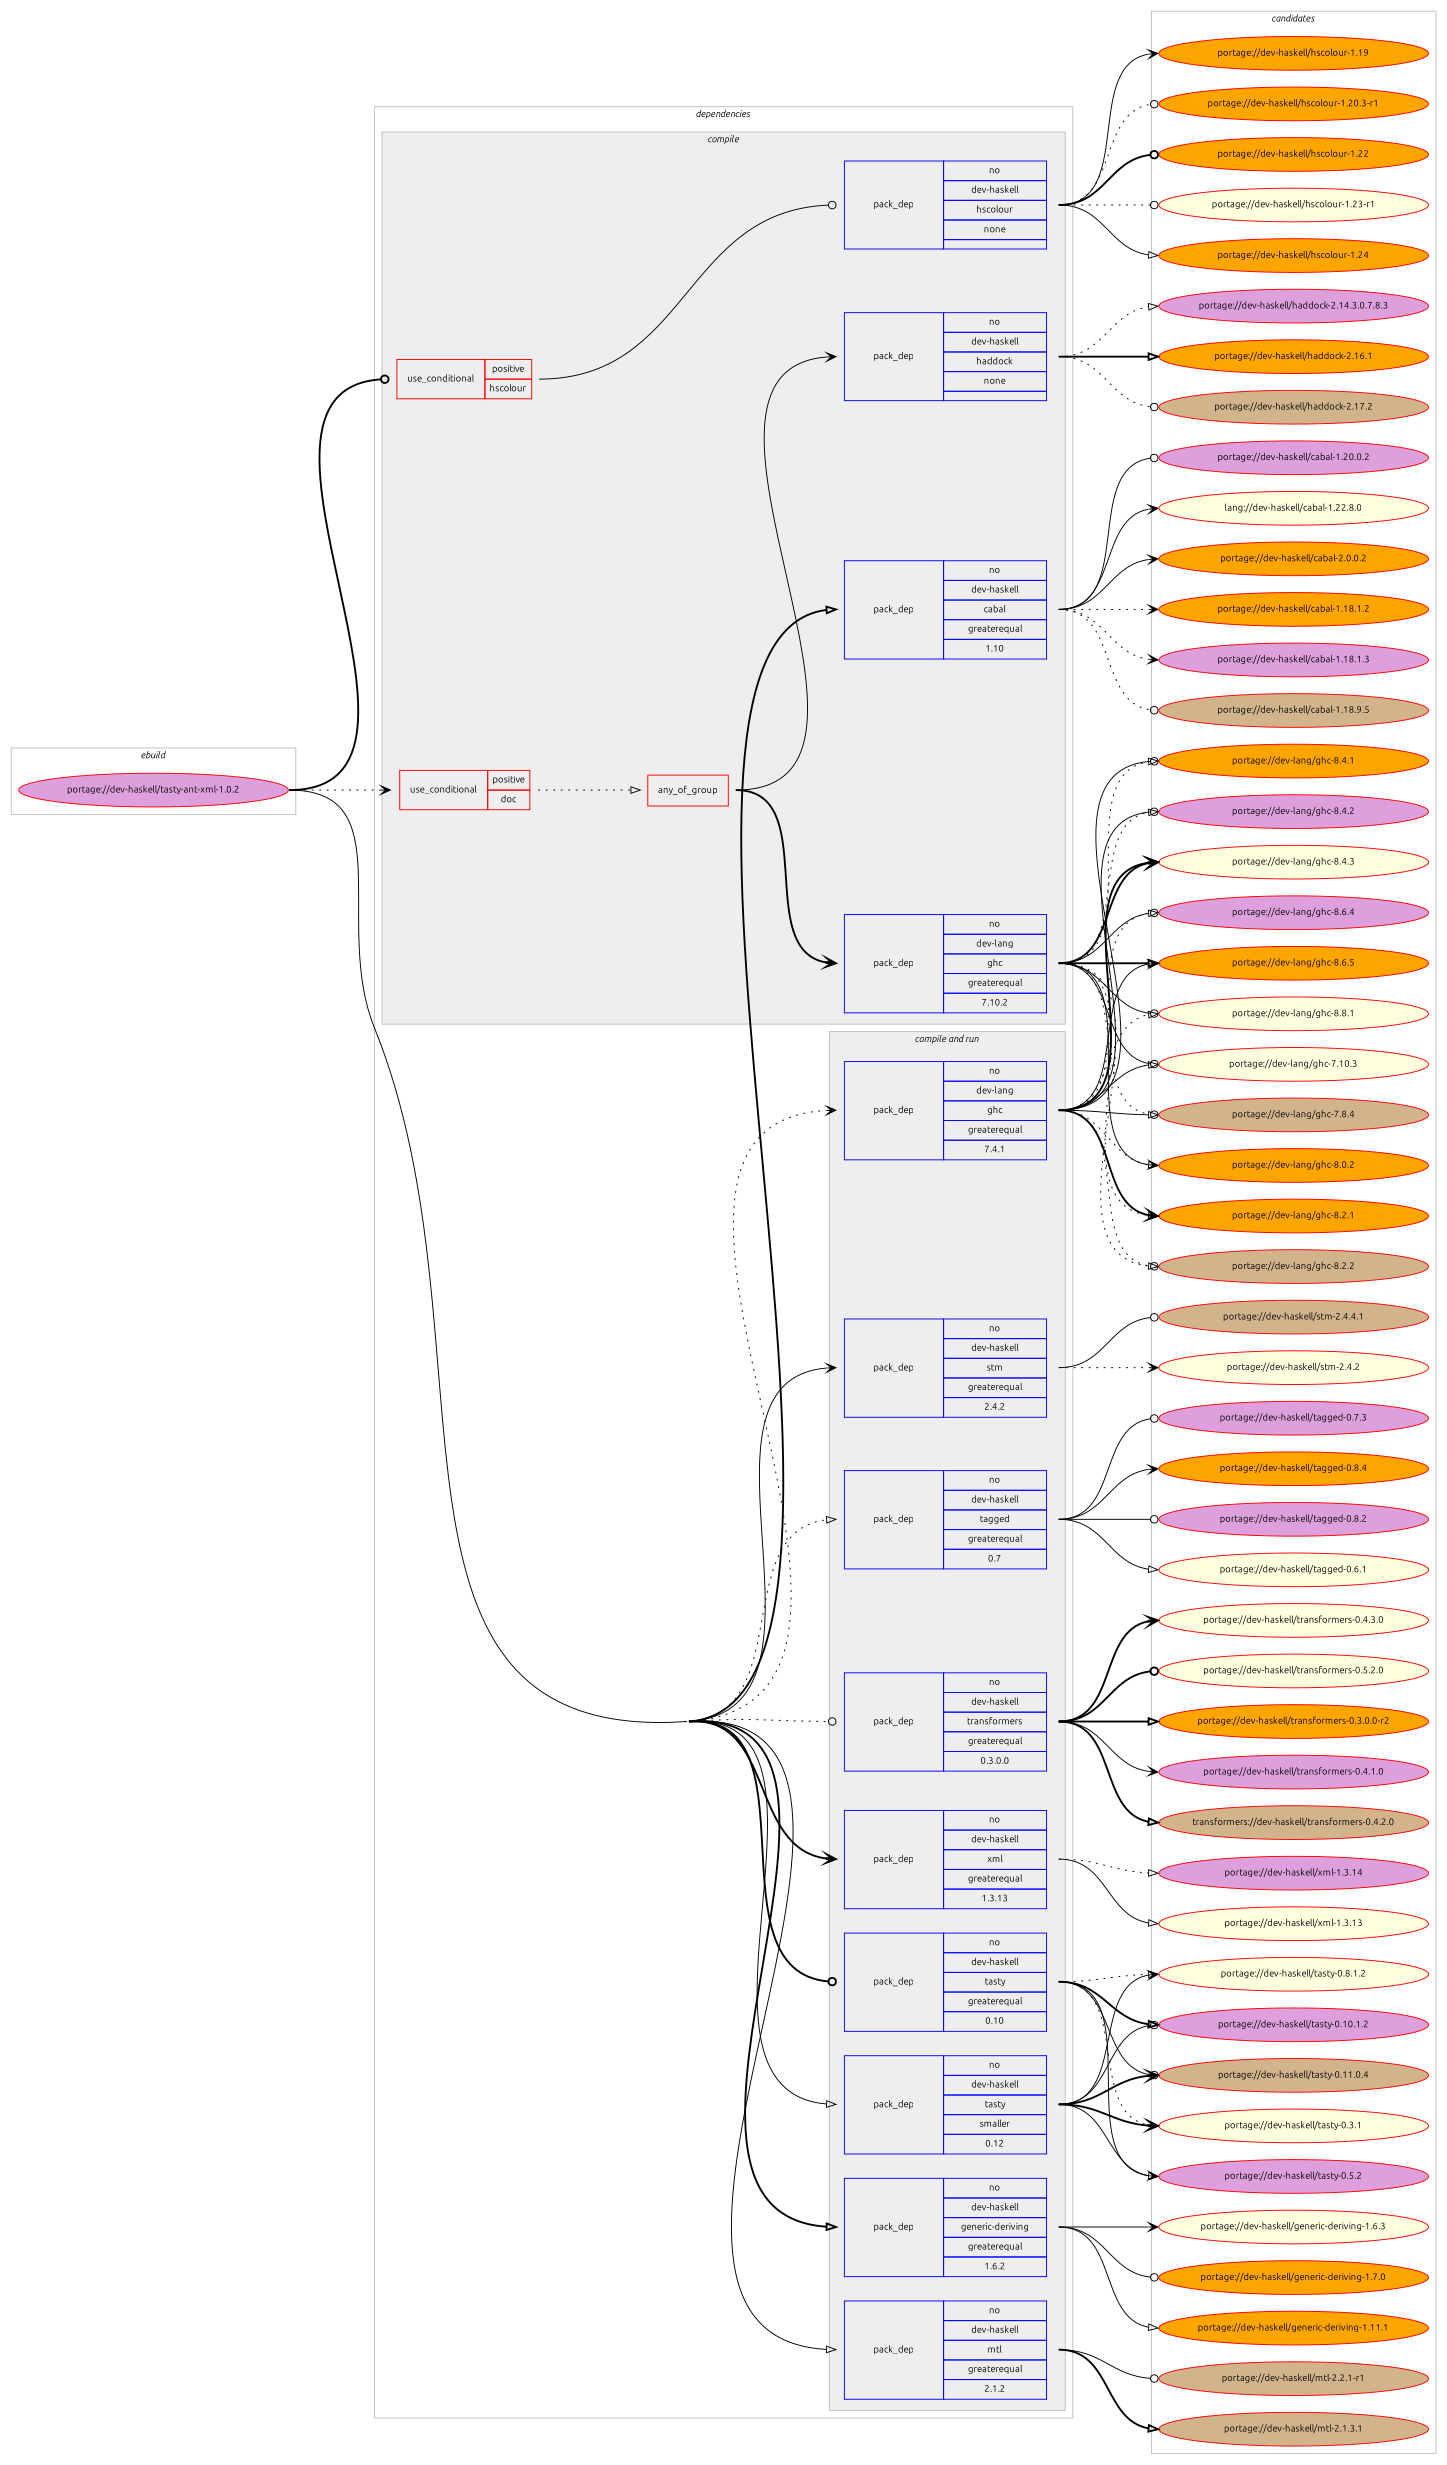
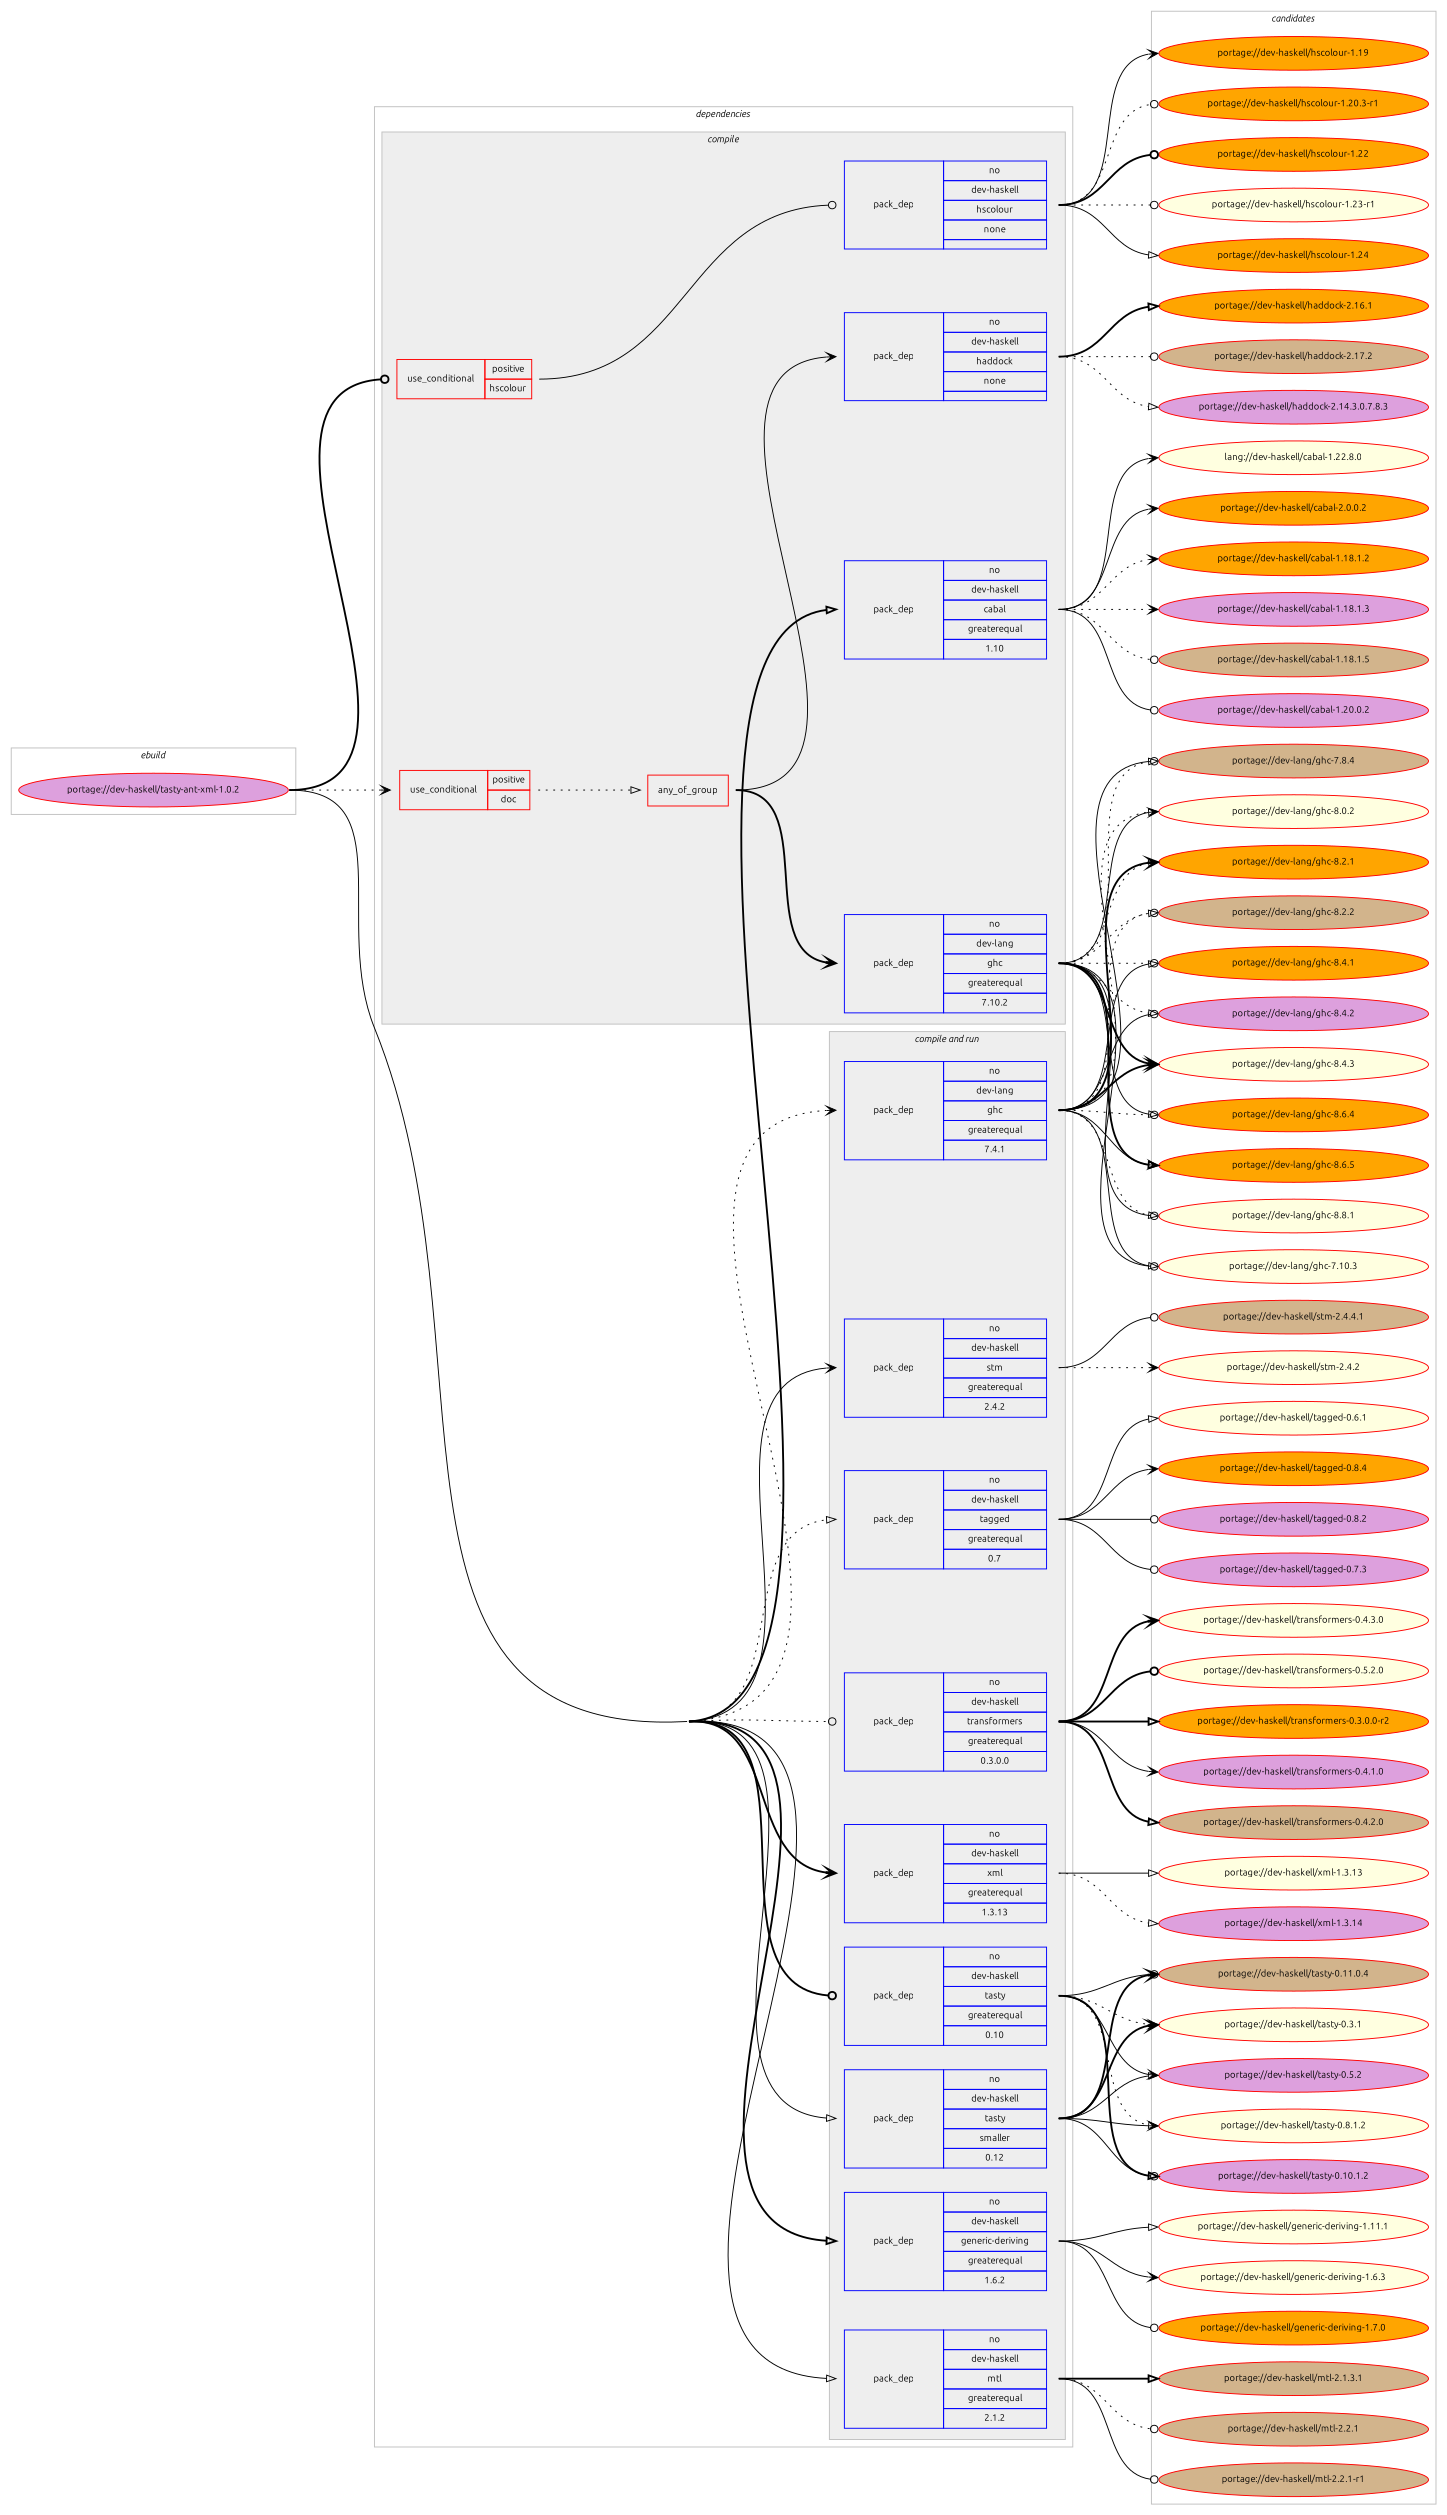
(1294, 711) -> (1294, 660)
(1294, 913) -> (1294, 1115)
(1294, 1165) -> (1294, 812)
(1294, 1823) -> (1294, 1823)
(1294, 2328) -> (1294, 2227)
none -> (1294, 2429)
